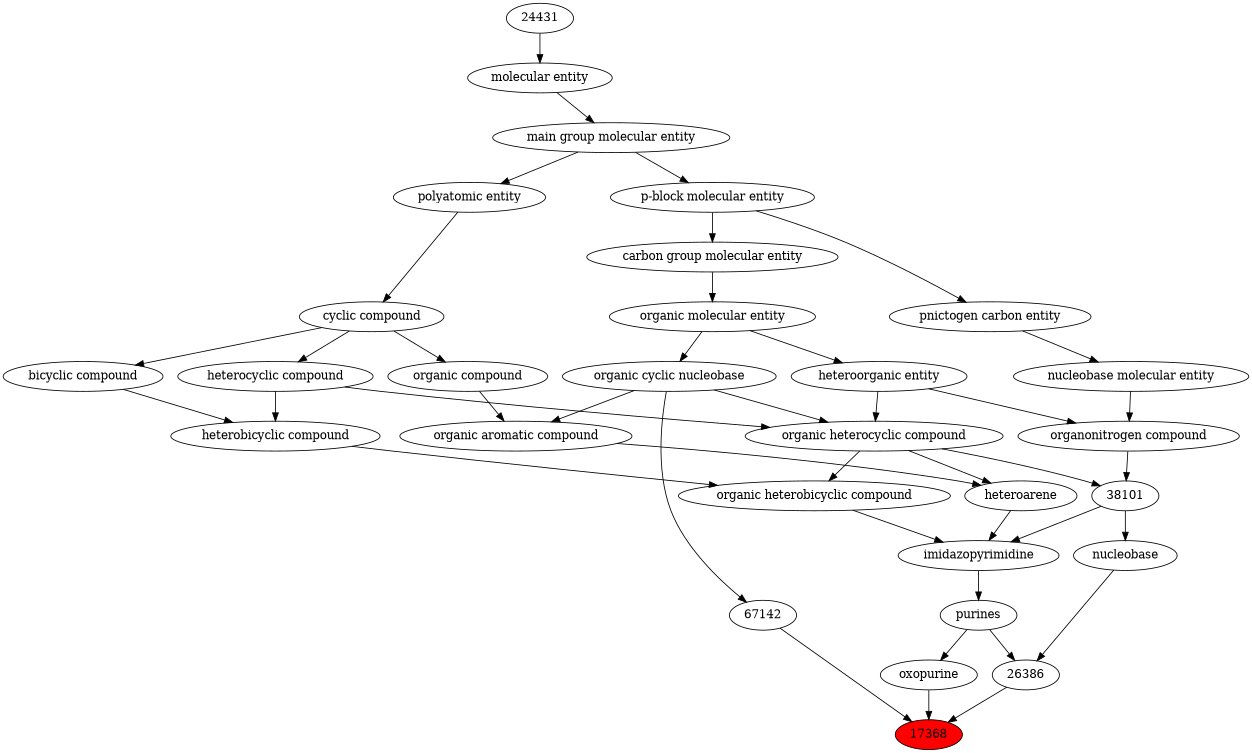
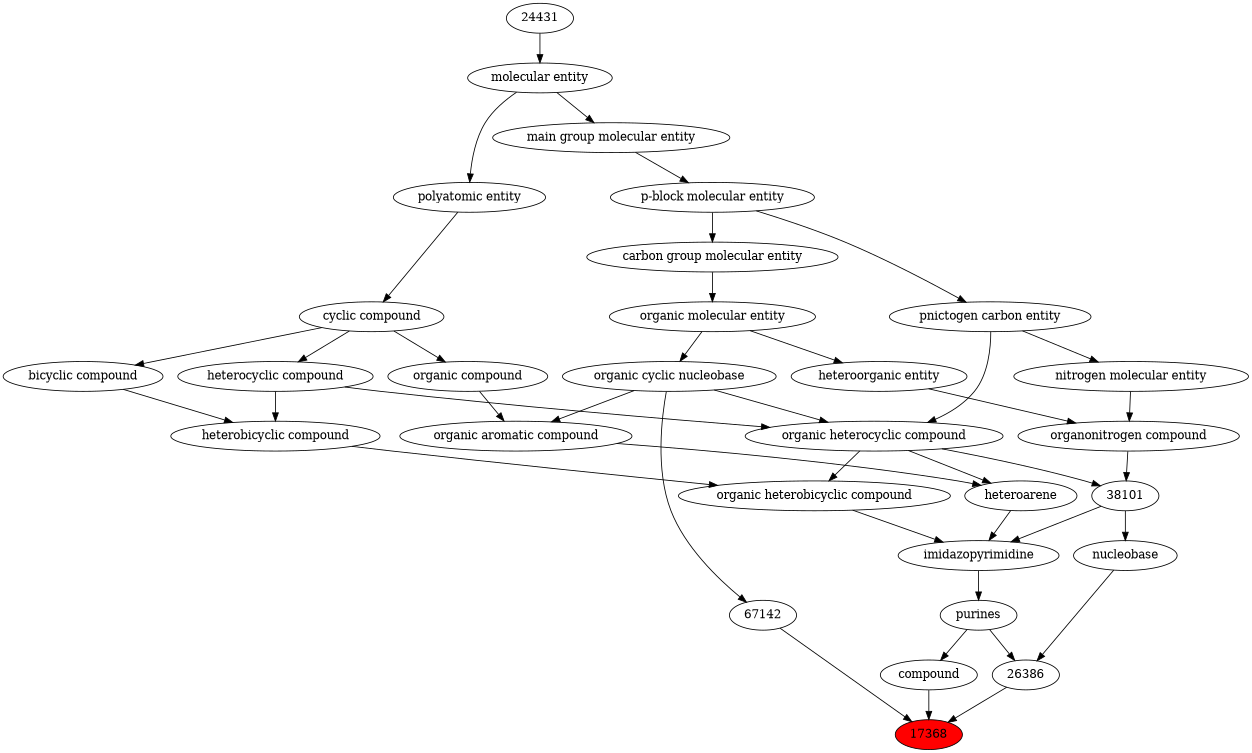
(543, 166) -> (483, 127)
(1131, 376) -> (1131, 376)
(877, 402) -> (979, 385)
(929, 675) -> (929, 675)
